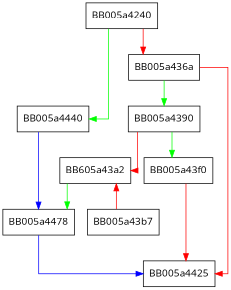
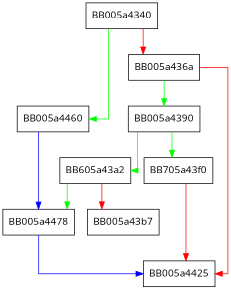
(122, 16) -> (122, 16)
(53, 119) -> (53, 119)
(137, 152) -> (137, 152)
(178, 171) -> (178, 171)
(116, 200) -> (102, 193)
